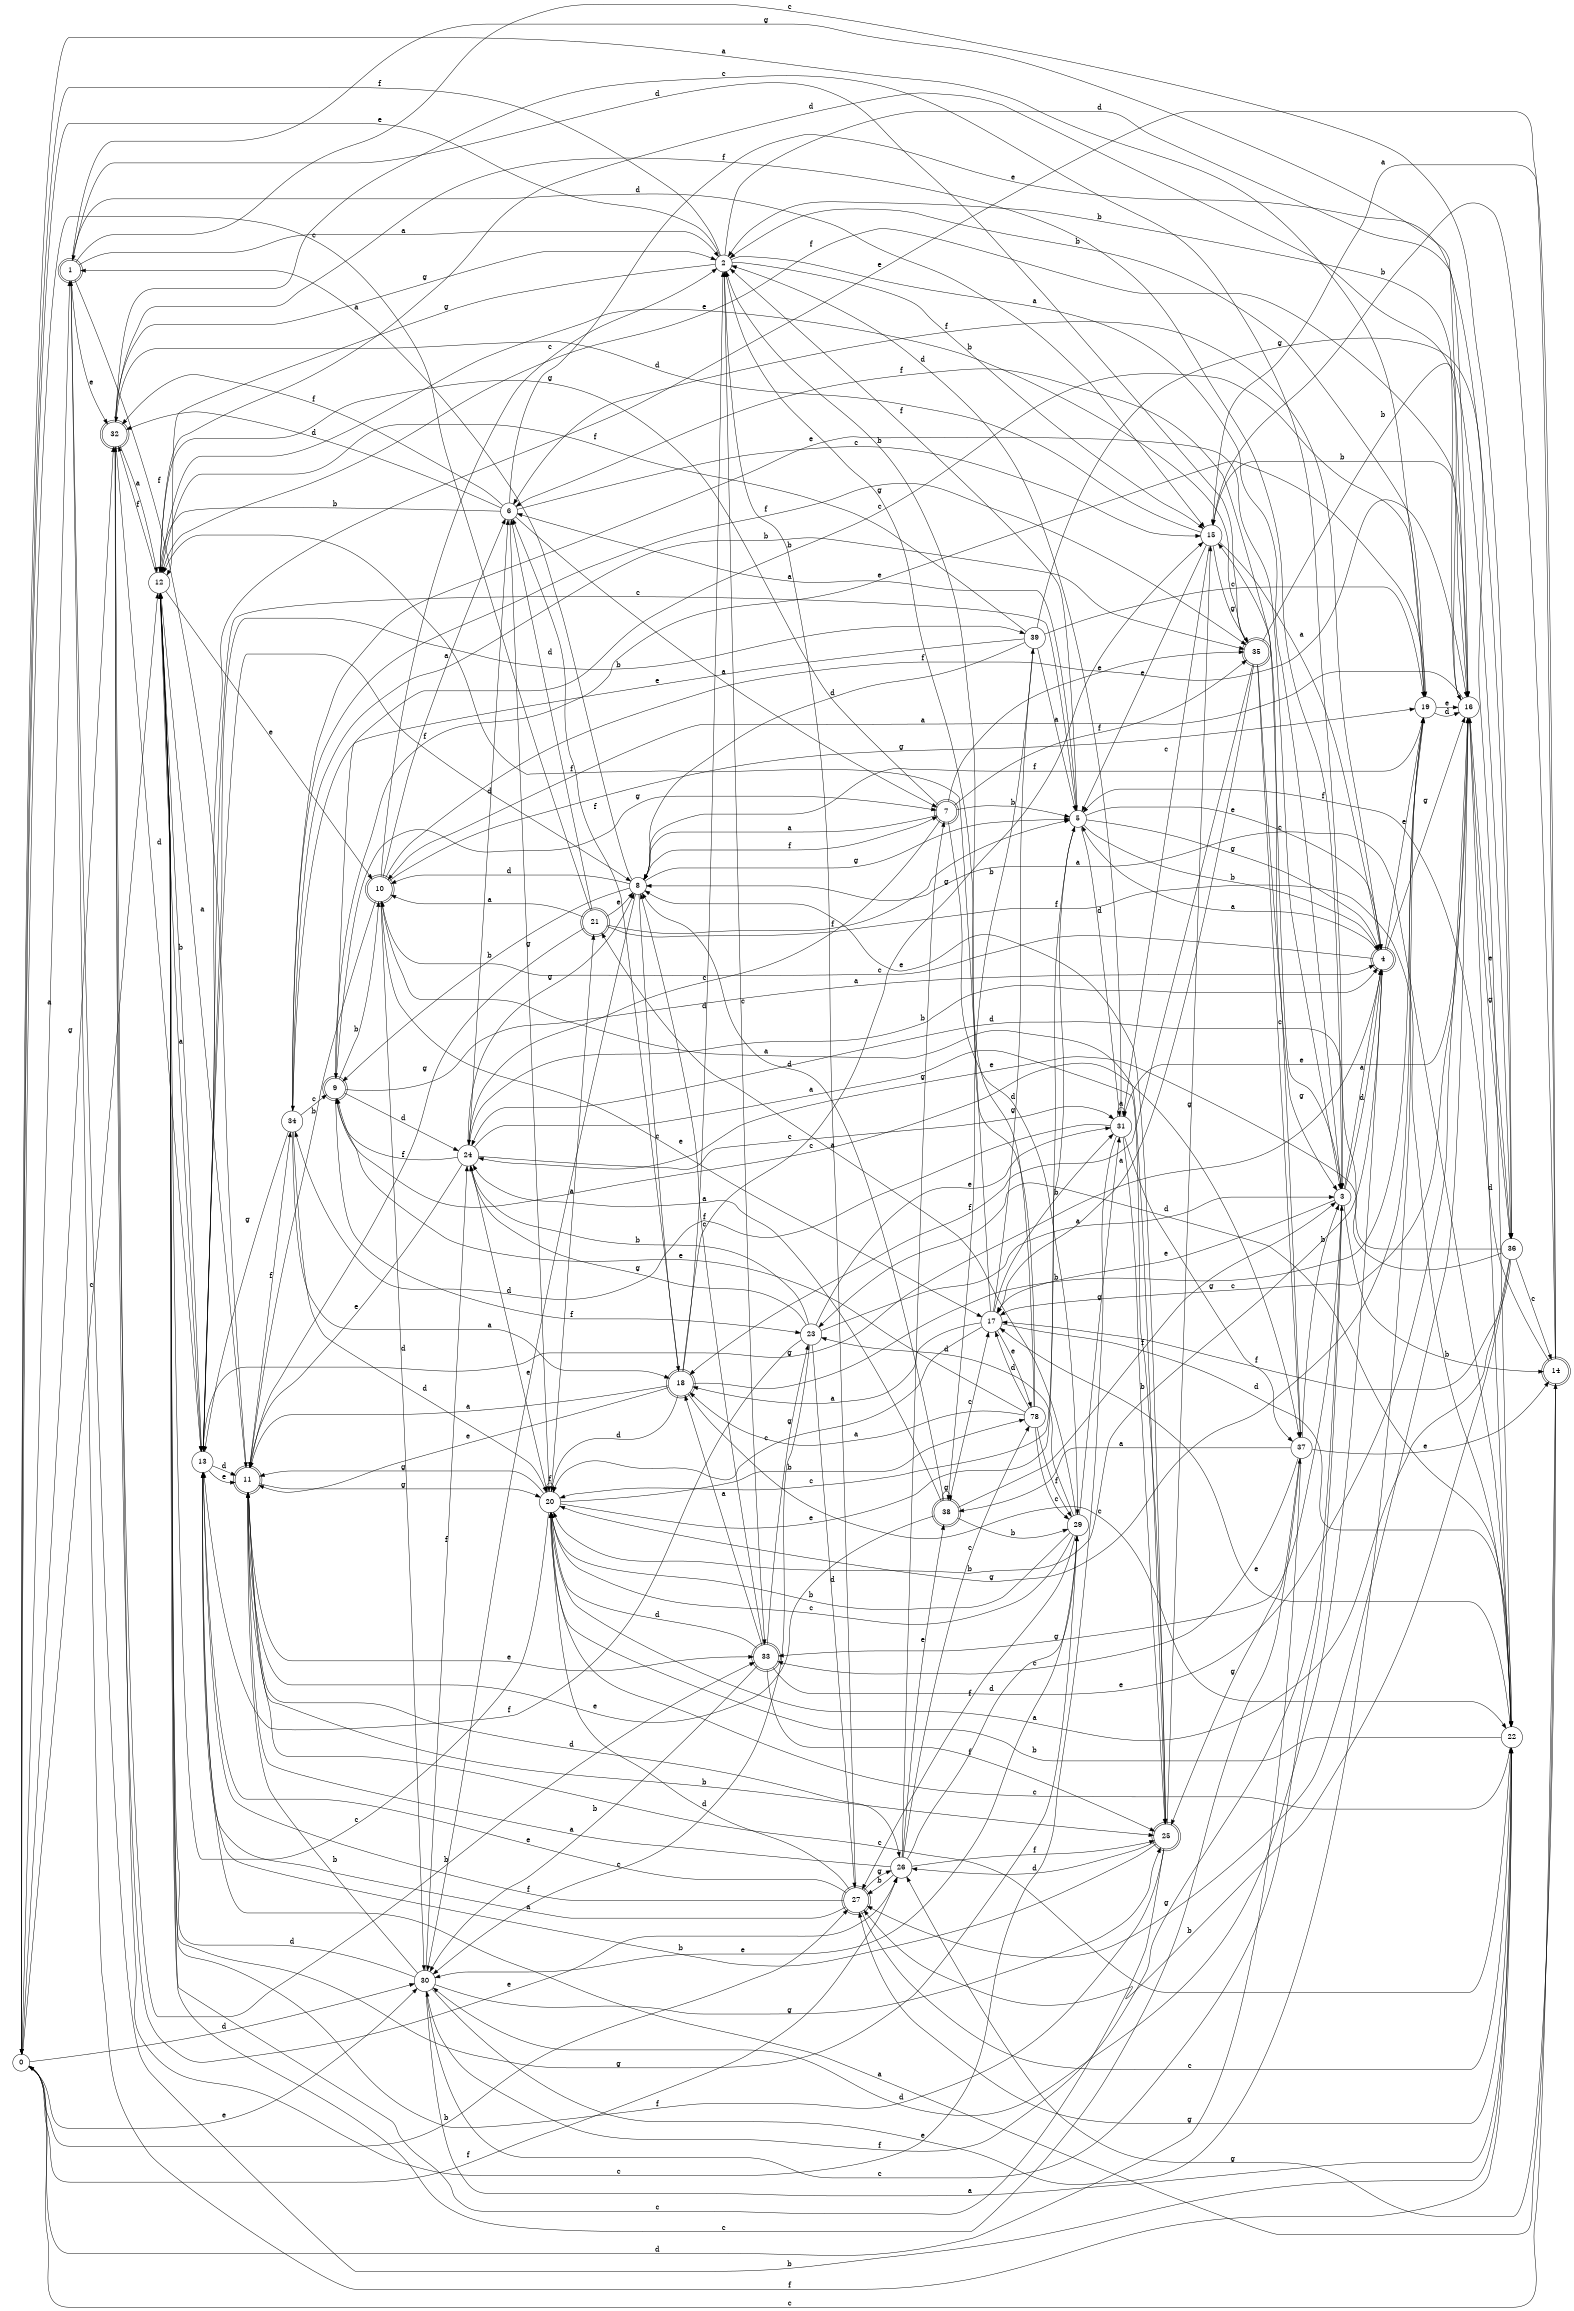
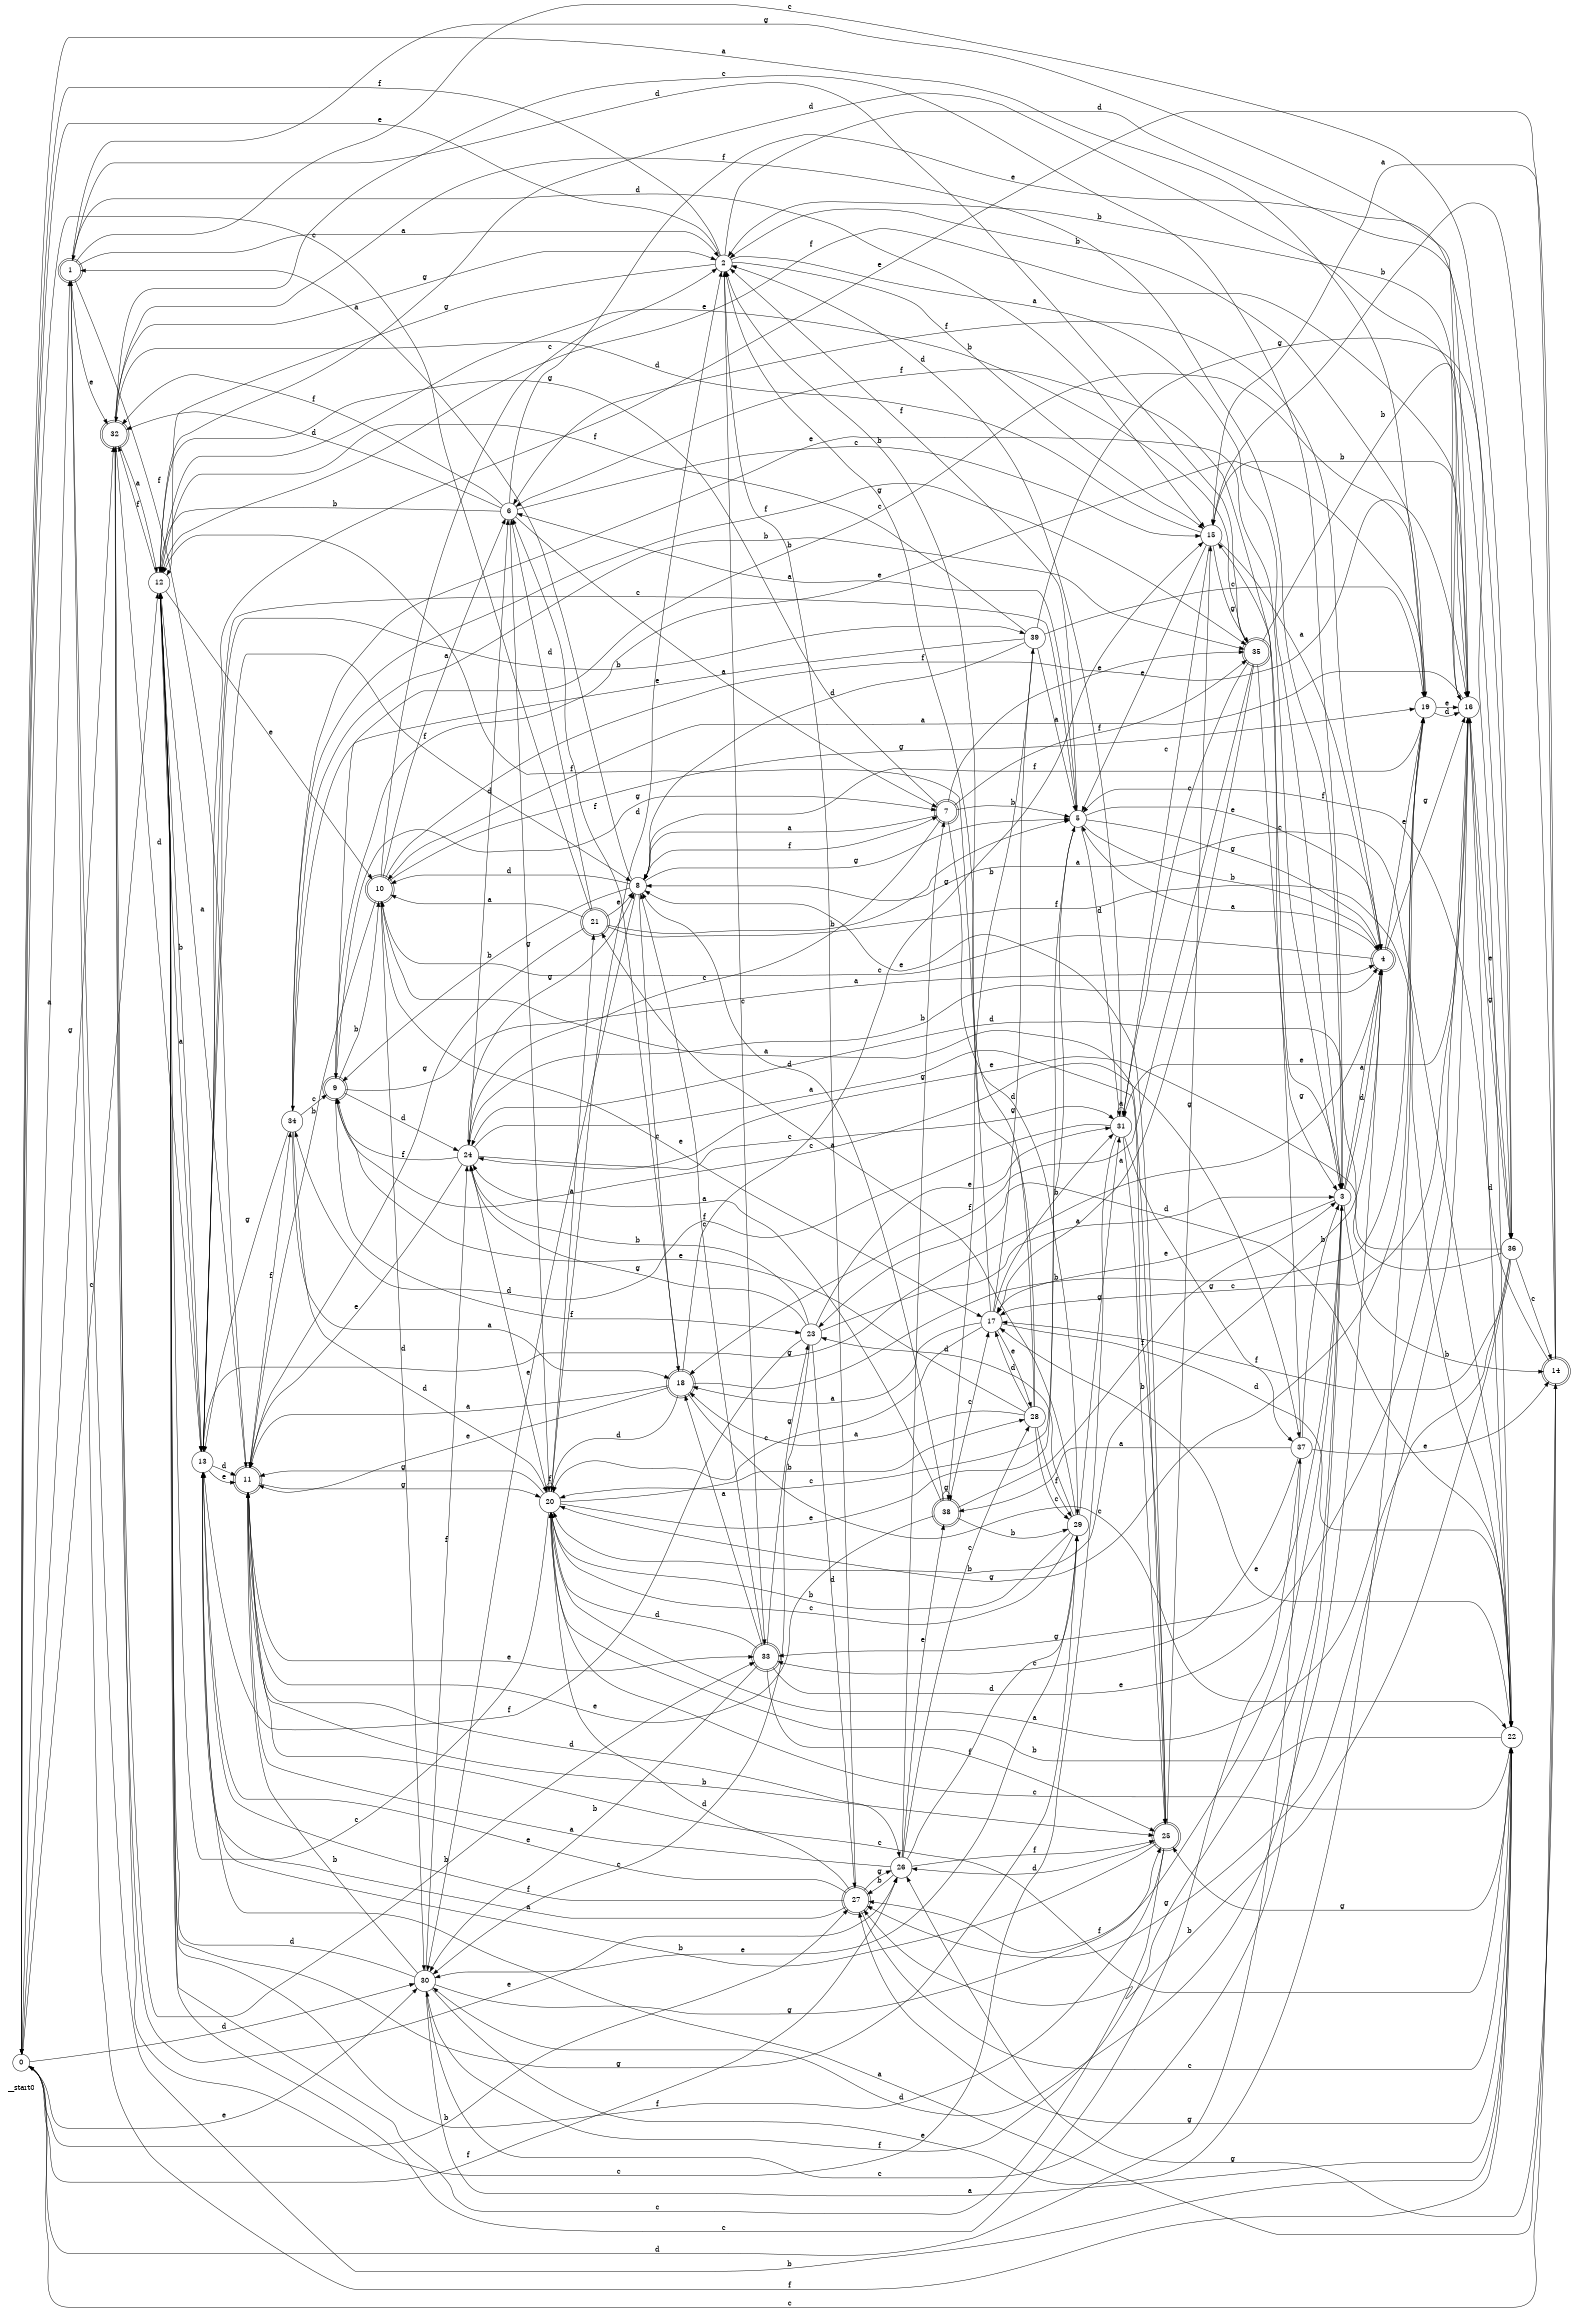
(712, 824) -> (635, 853)
(833, 925) -> (833, 925)
(1279, 1049) -> (1169, 881)
(1035, 1417) -> (1035, 1417)
(1252, 1643) -> (1398, 1910)
(966, 1707) -> (1260, 1713)
none -> (21, 2088)
